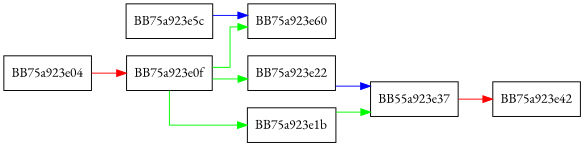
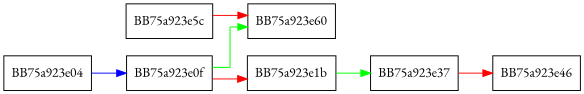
(225, 15) -> (225, 15)
(104, 73) -> (104, 73)
(292, 73) -> none
(414, 99) -> (414, 73)
(537, 99) -> (537, 73)
(186, 125) -> (225, 79)
